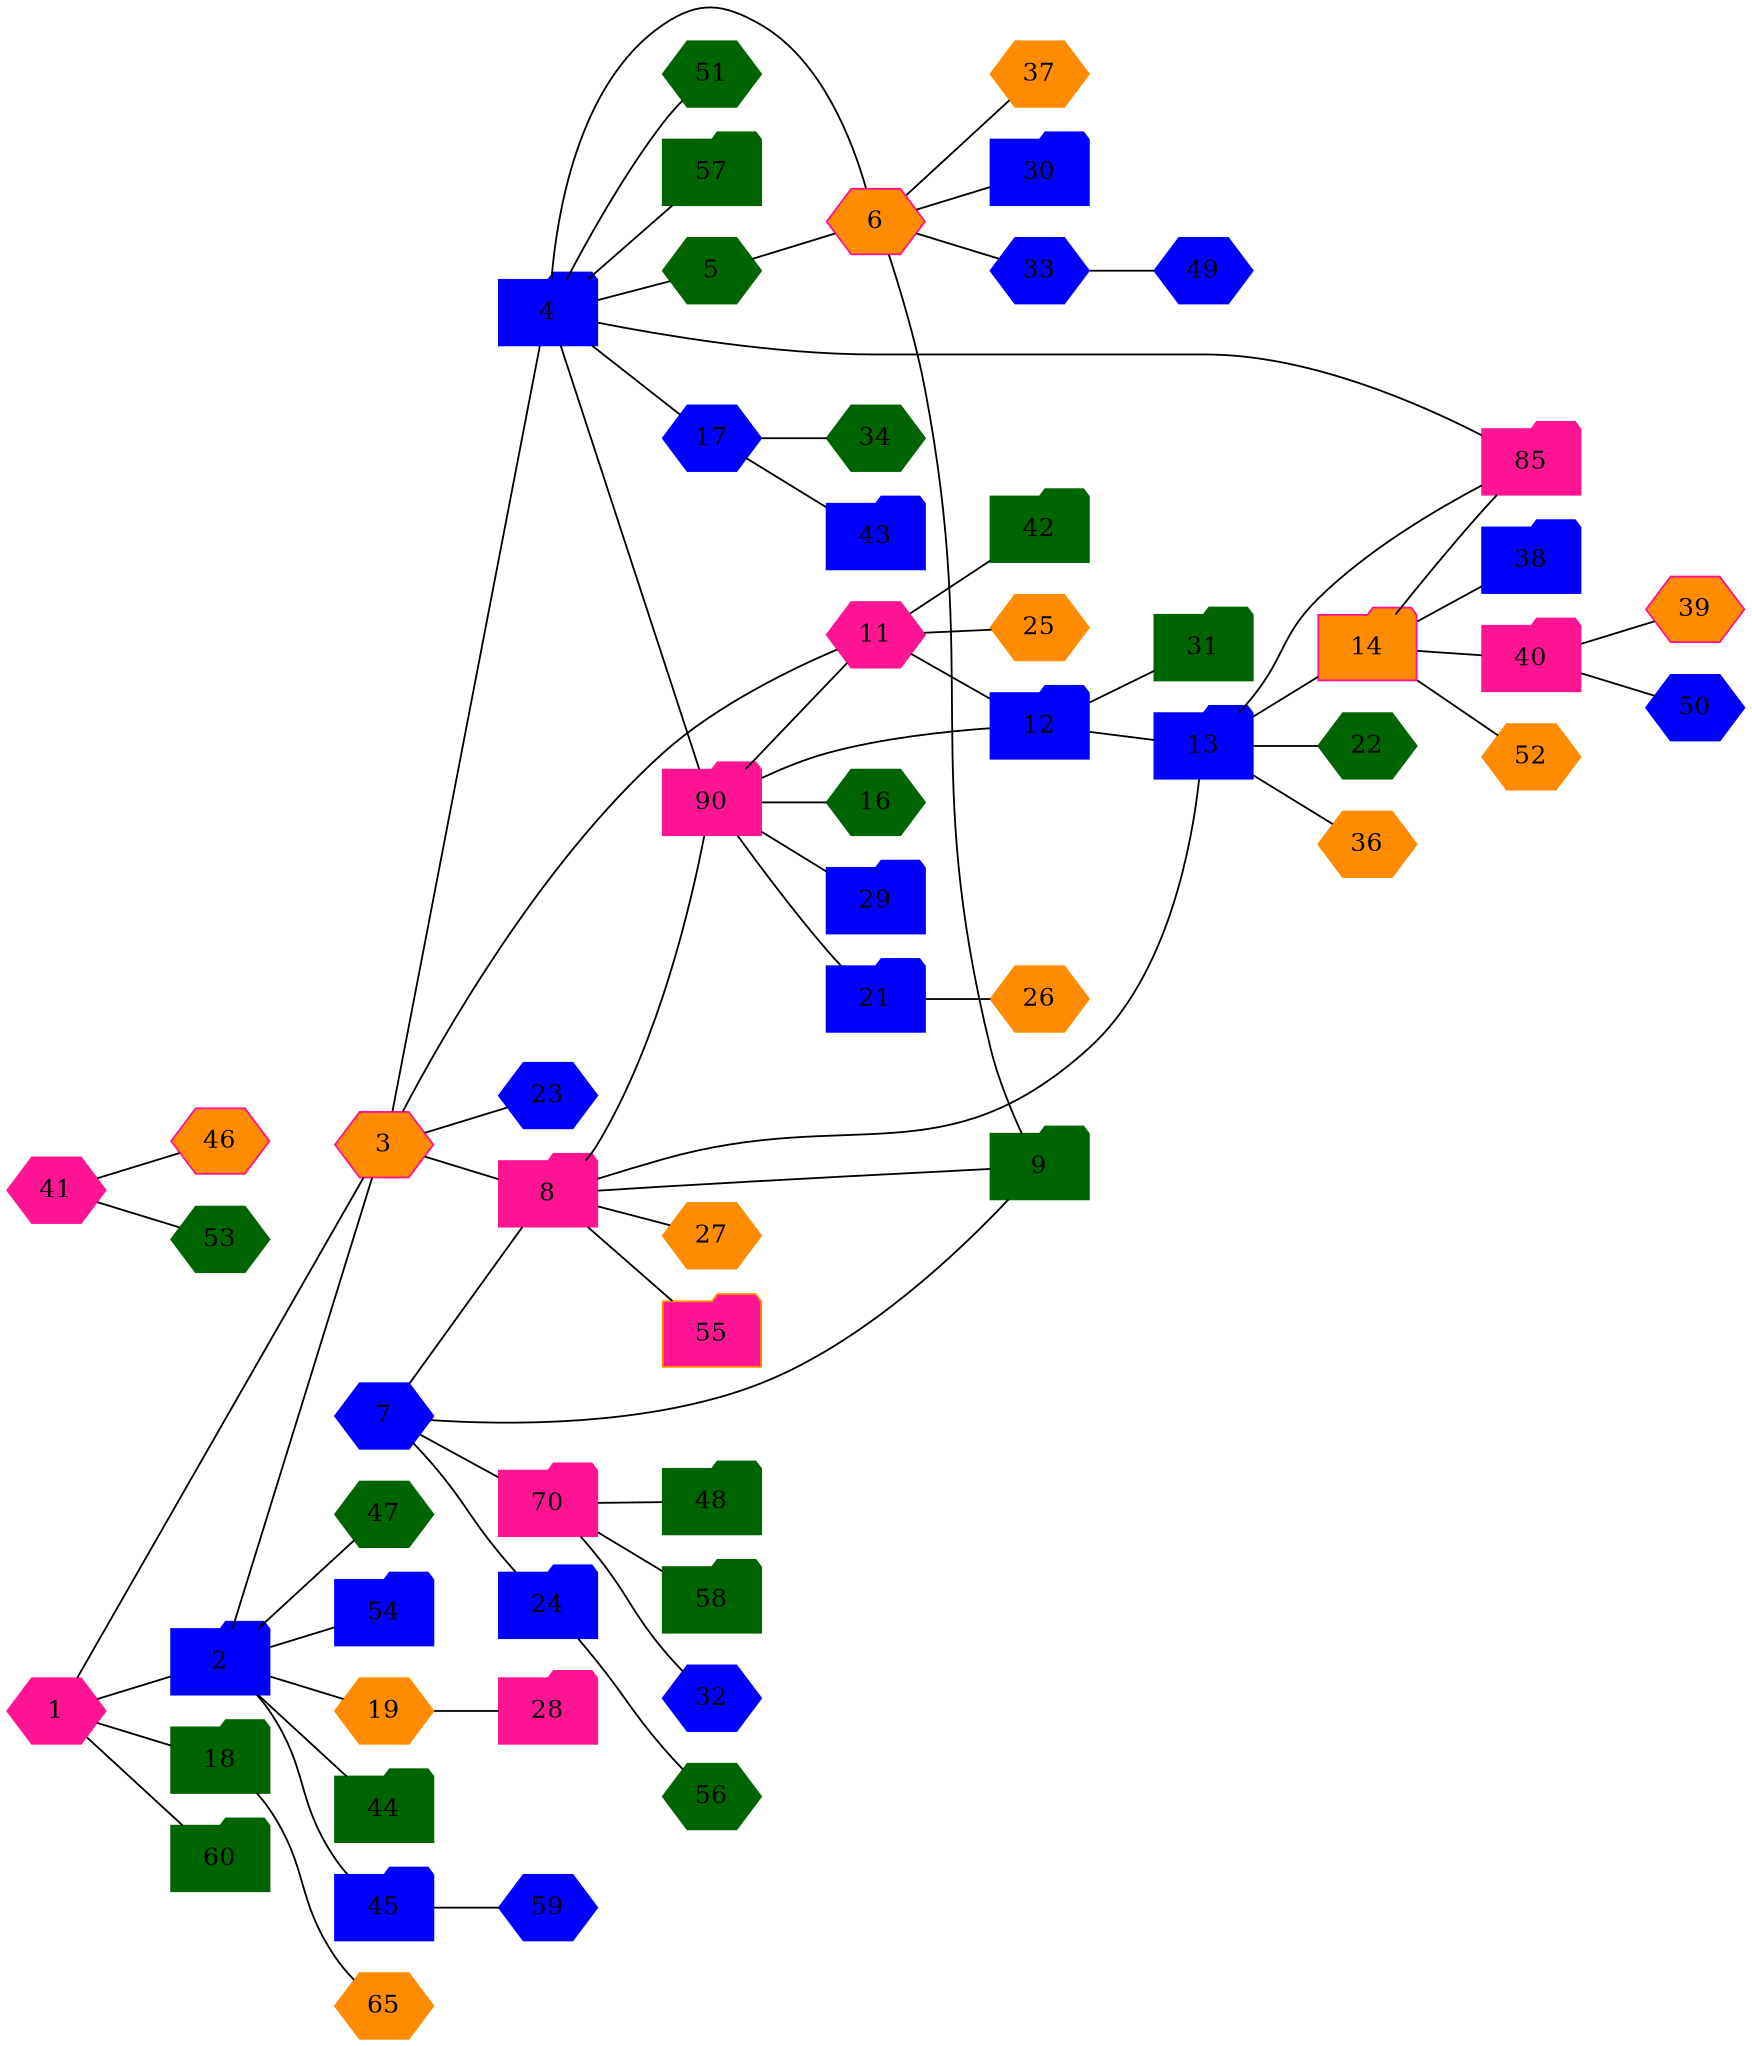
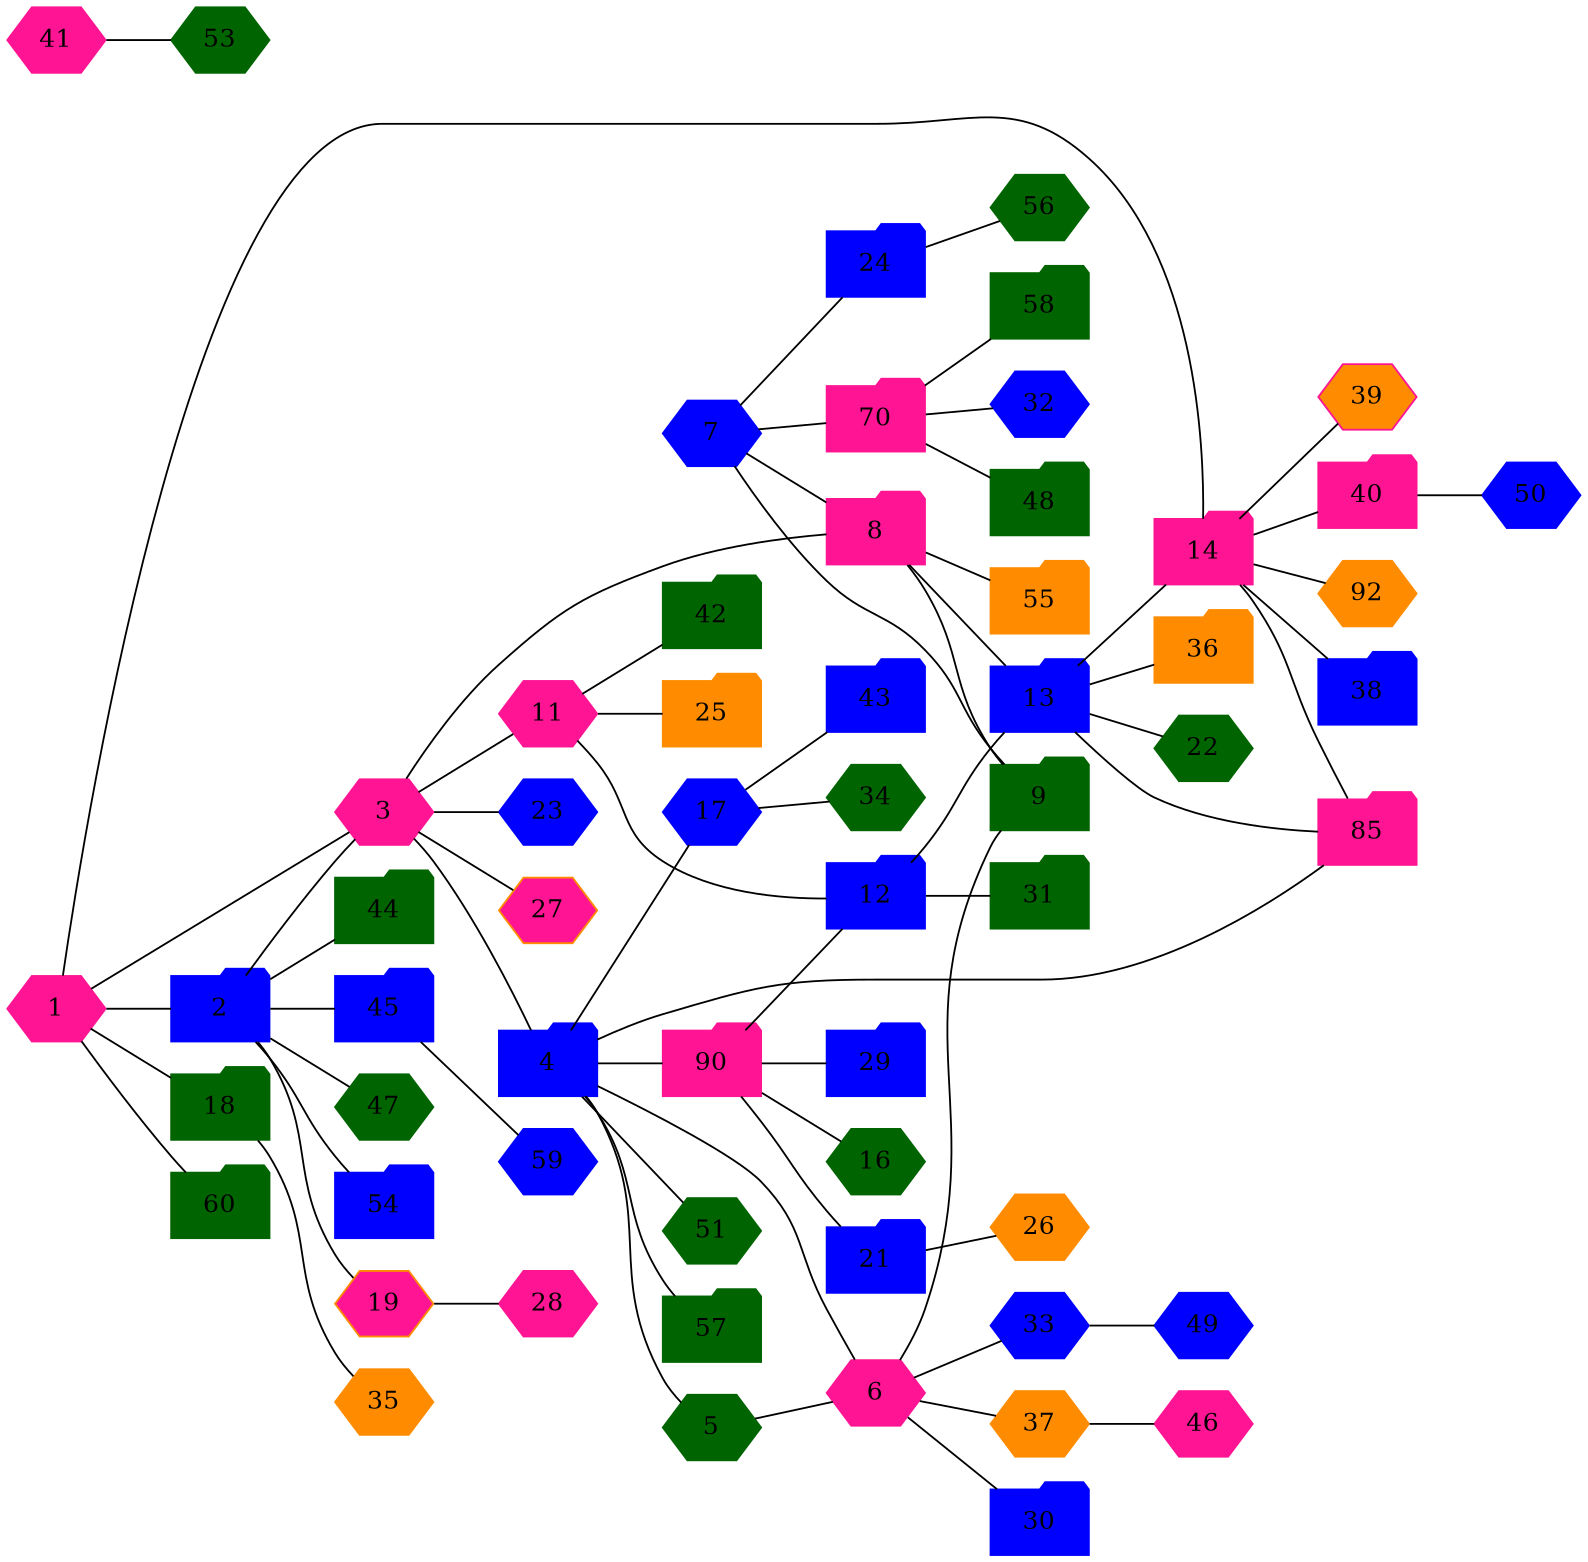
none -> (465, 124)
(876, 222) -> (876, 1393)
(1040, 628) -> (712, 714)
(1618, 633) -> (1289, 471)
(1367, 648) -> (1204, 552)
(796, 716) -> none
(1531, 757) -> (1367, 594)
(1367, 844) -> (1204, 650)
(660, 1004) -> none
(220, 1141) -> (1204, 1424)
(384, 1145) -> (384, 812)
(138, 1166) -> (1122, 1424)
(634, 1216) -> (466, 861)
(712, 1236) -> (548, 910)
(712, 1334) -> (1040, 601)
(384, 1711) -> (384, 1304)
(548, 1711) -> (548, 1304)
(384, 2006) -> (384, 1402)
